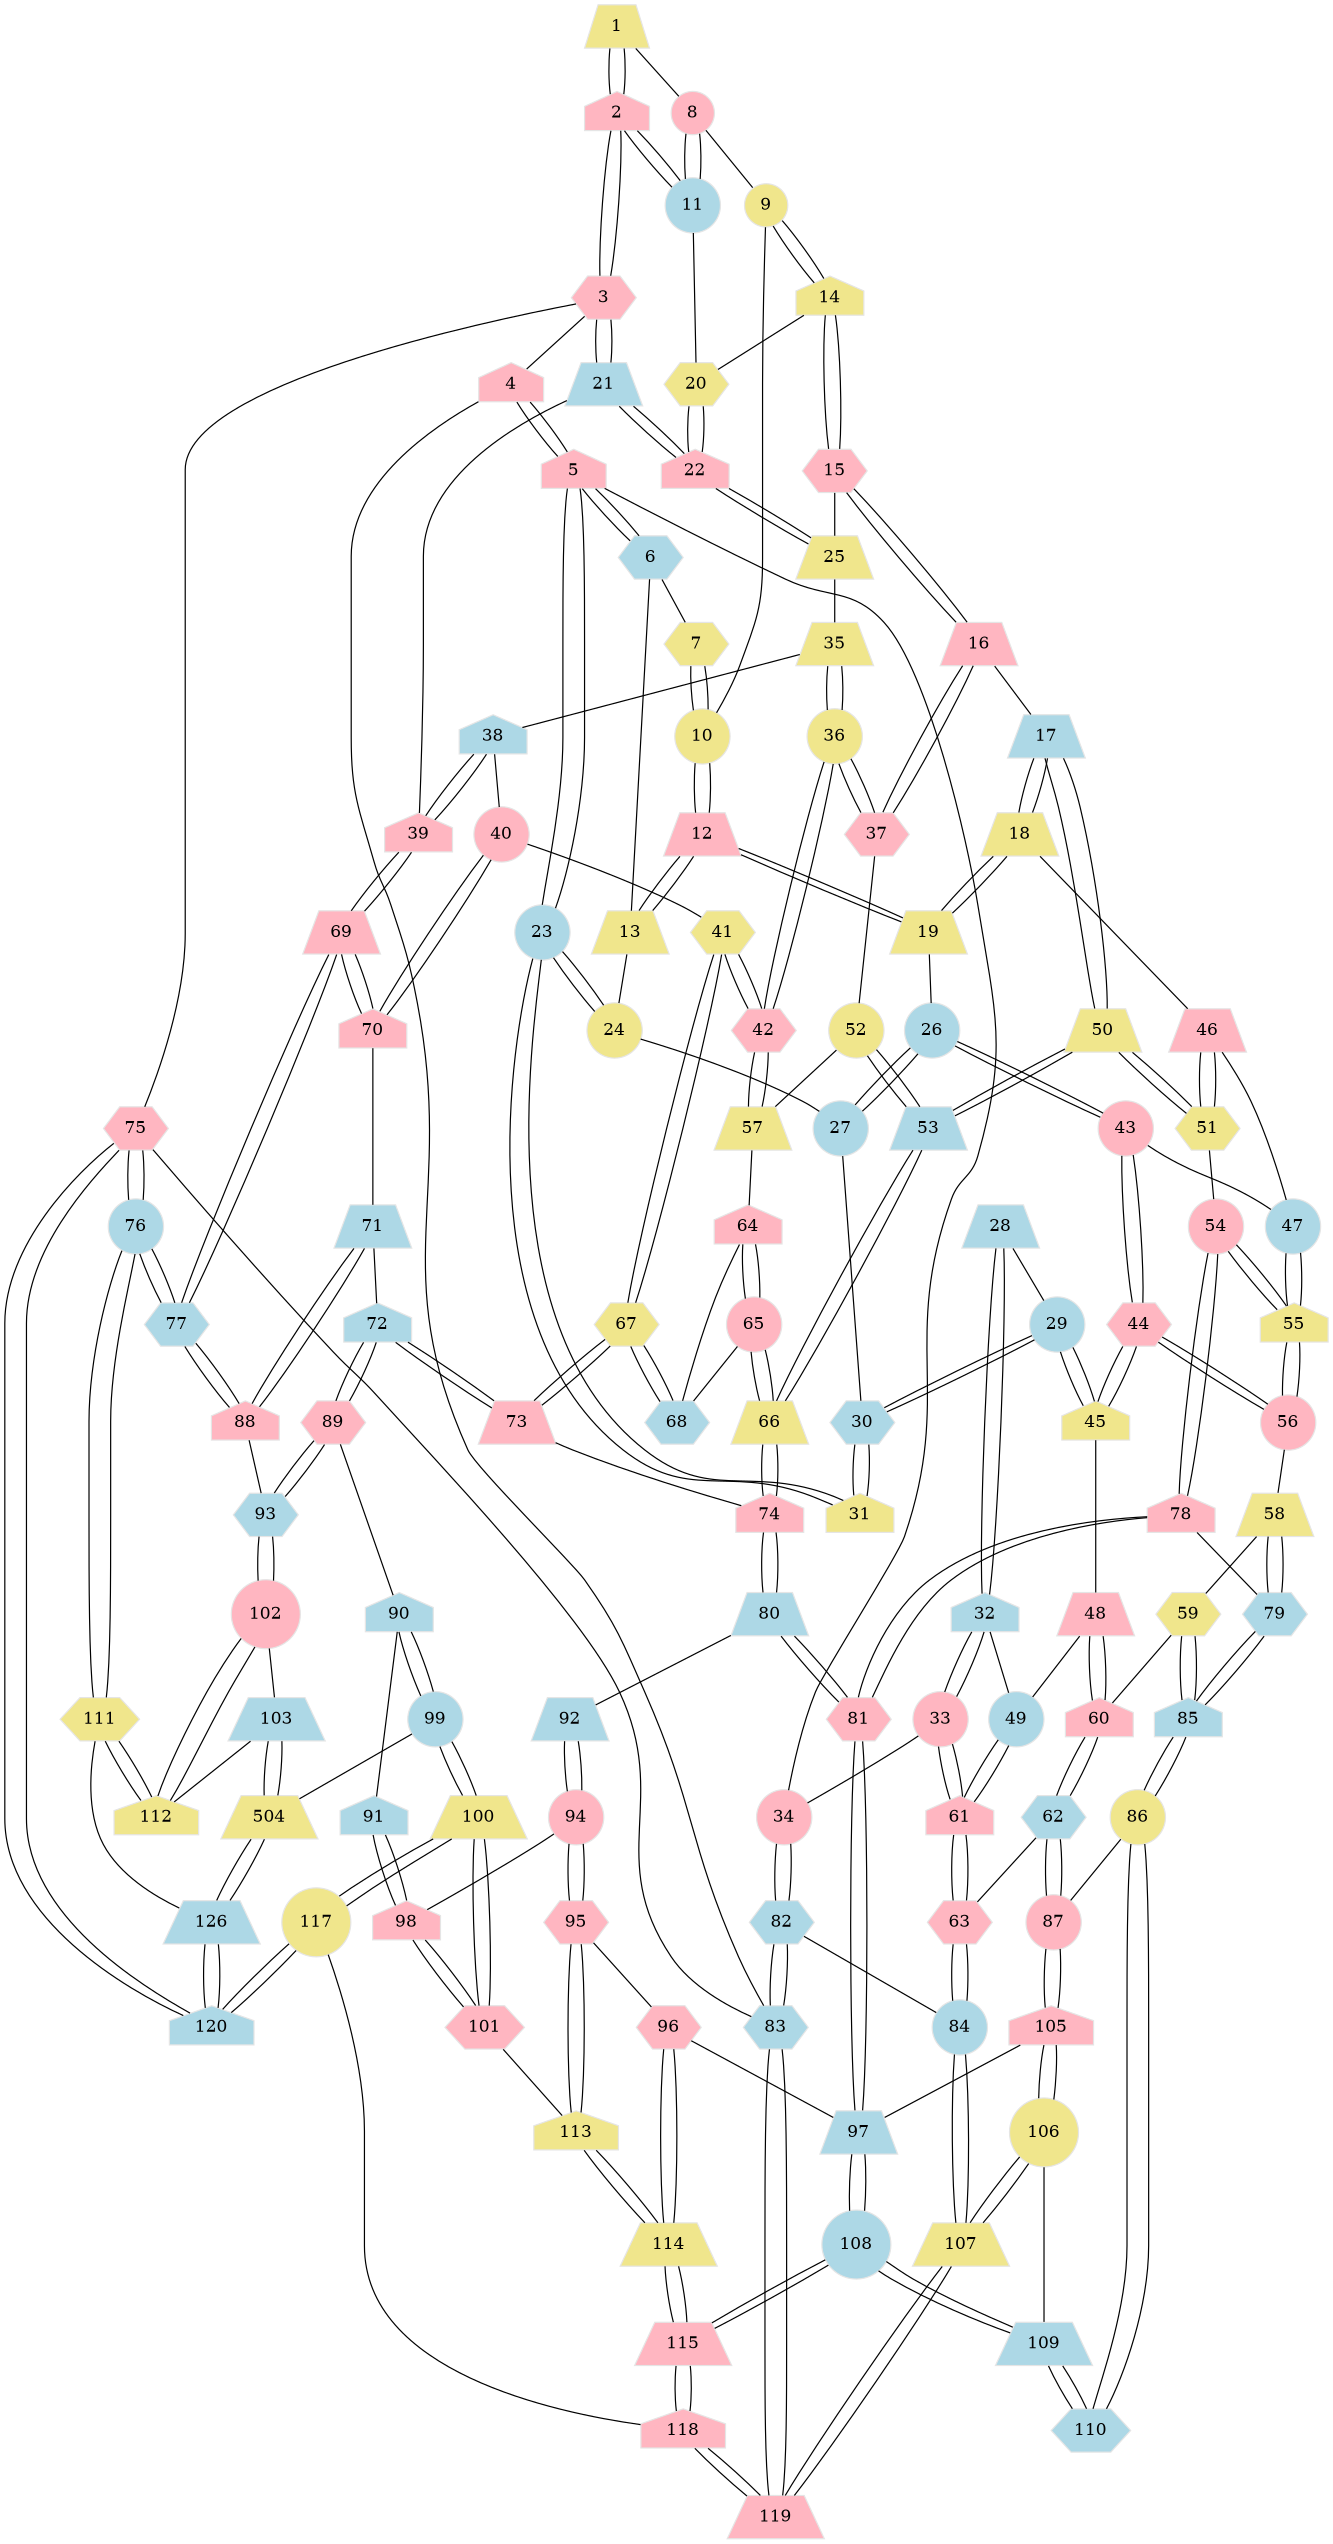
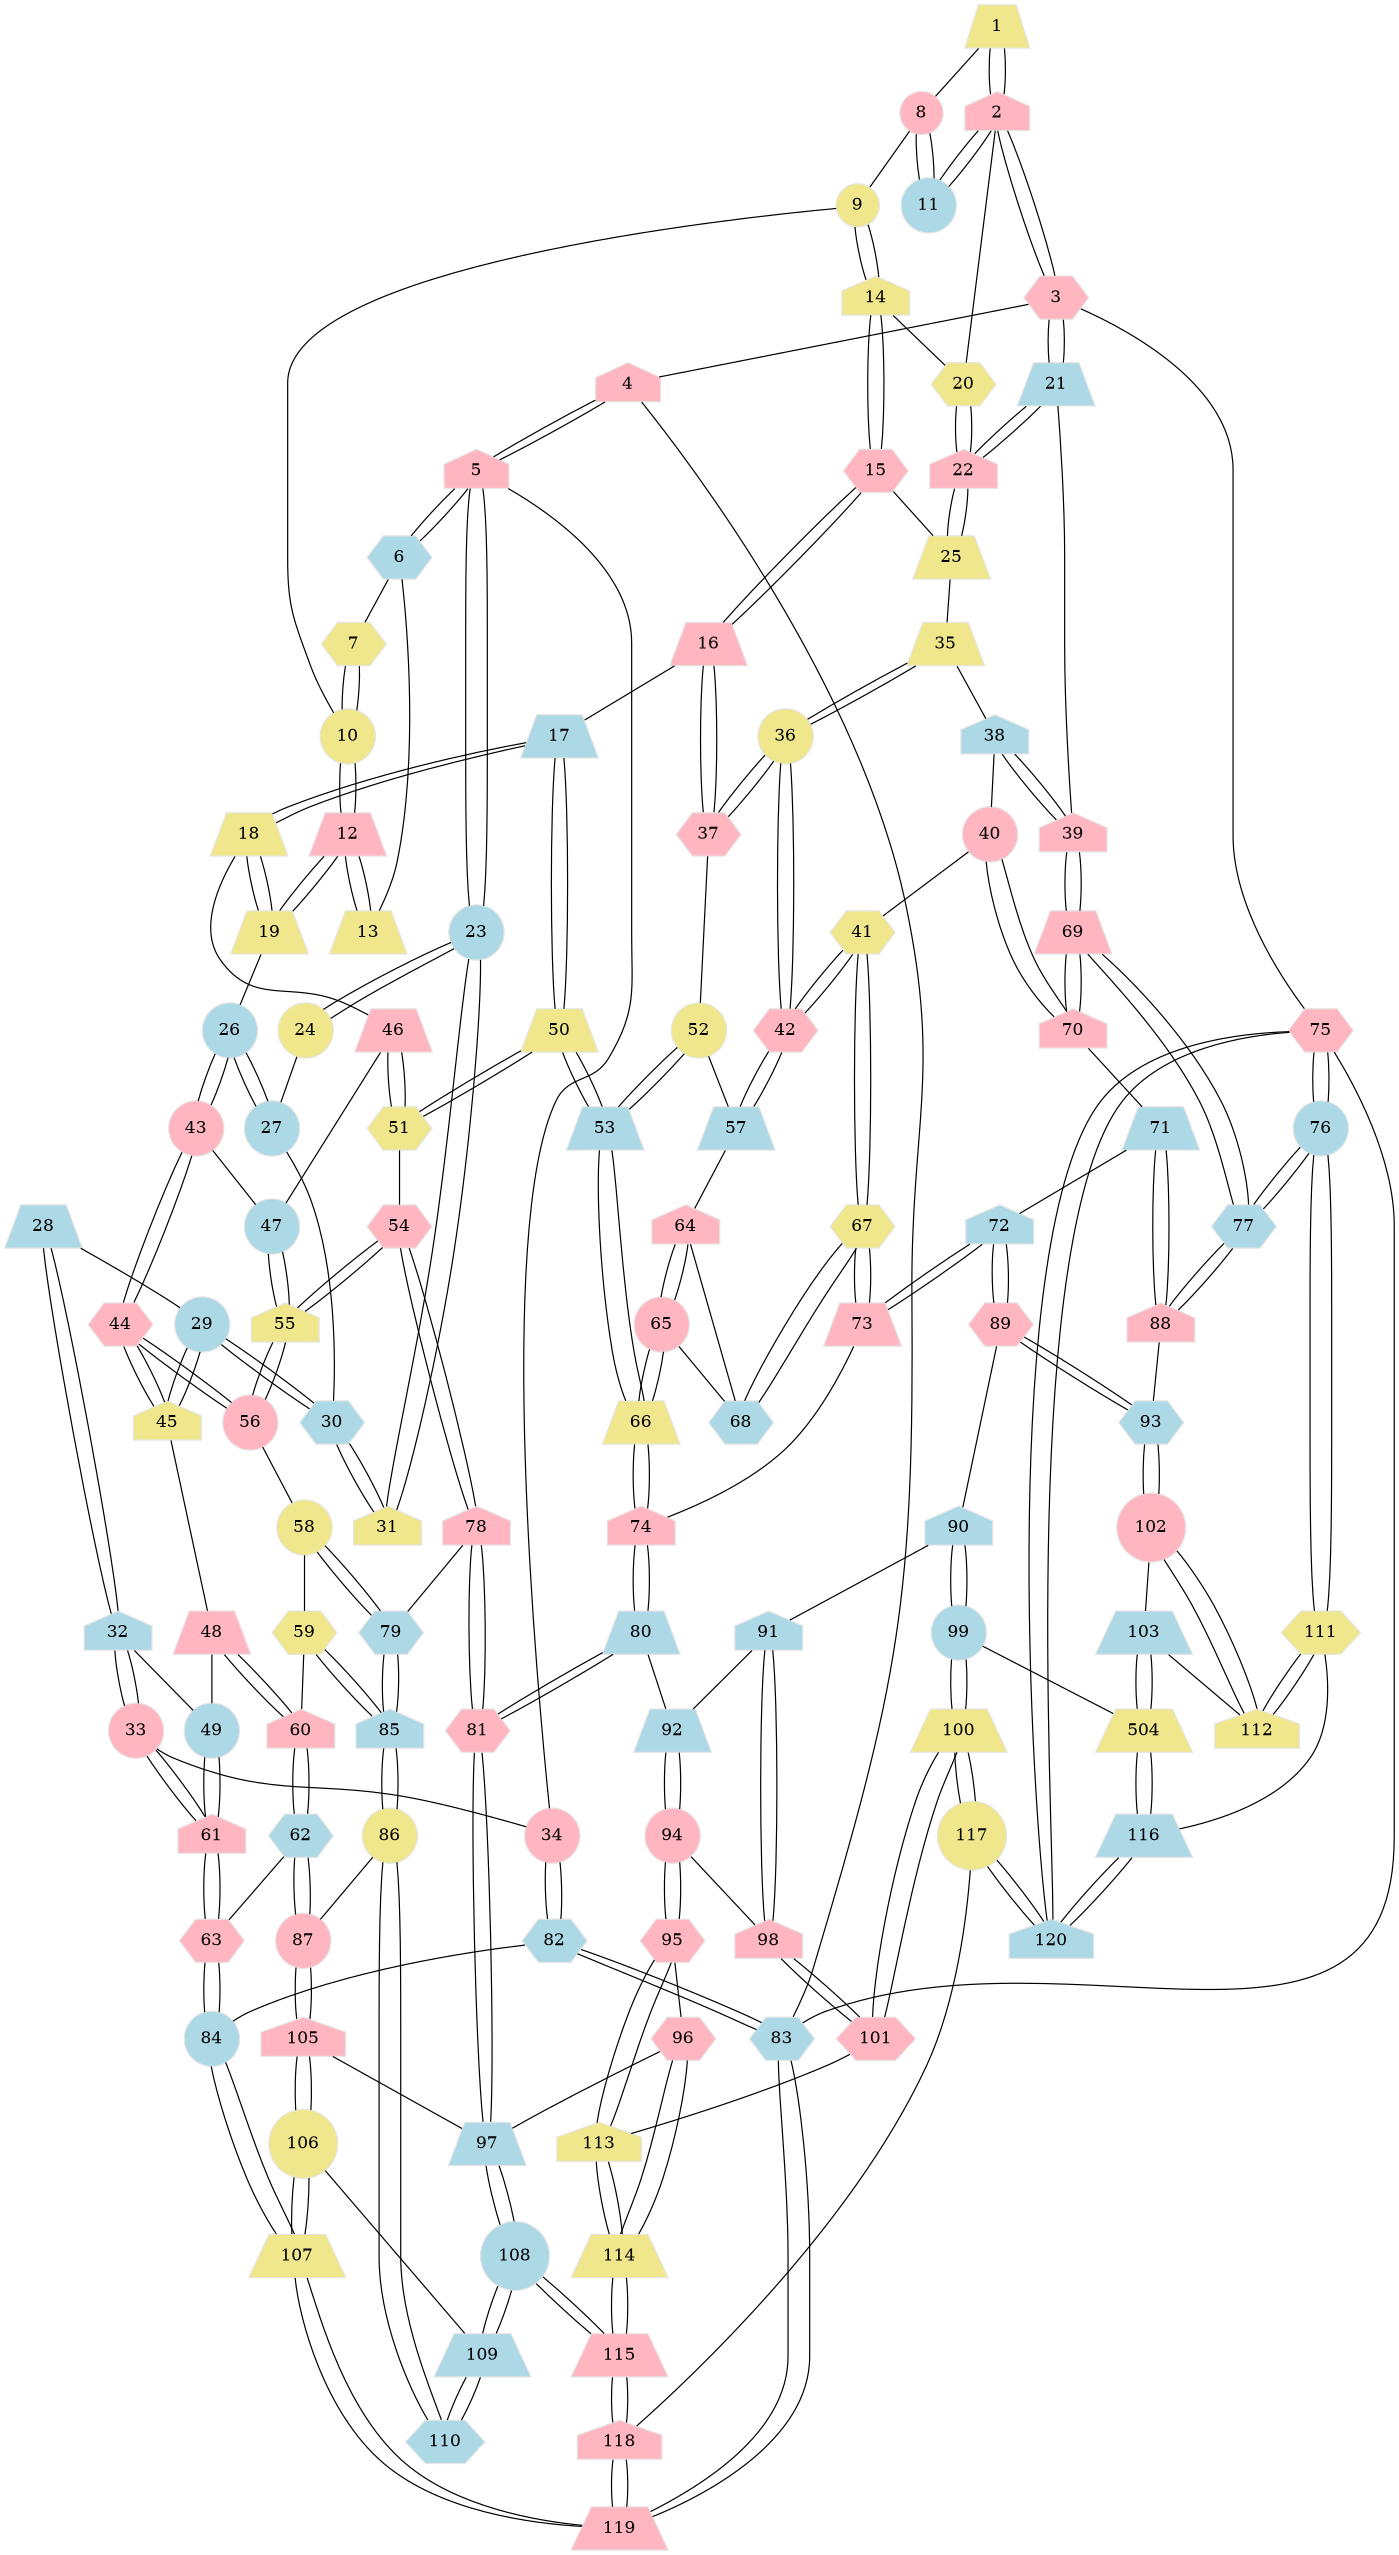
(695, 298) -> (981, 247)
(623, 979) -> none
(753, 1128) -> (736, 1128)
(1216, 1226) -> (400, 1226)
(1275, 1515) -> (305, 1528)
none -> (723, 1680)
(212, 1922) -> (1144, 1836)
